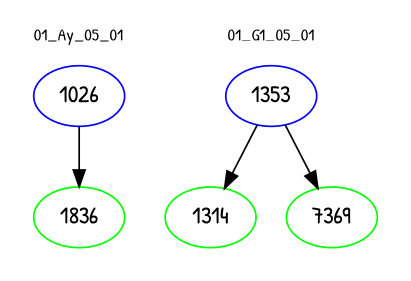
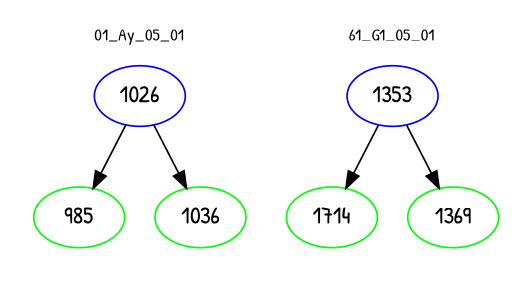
(271, 36) -> (393, 36)
(79, 217) -> (200, 217)
none -> (79, 217)
(211, 217) -> (332, 217)
(332, 217) -> (453, 217)
